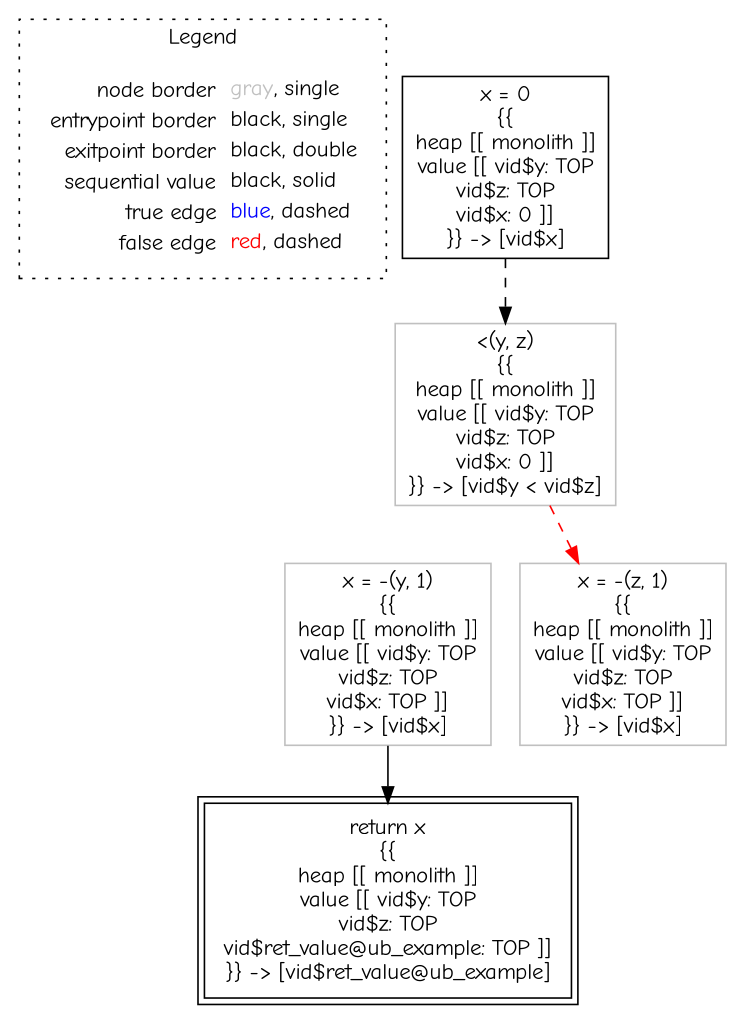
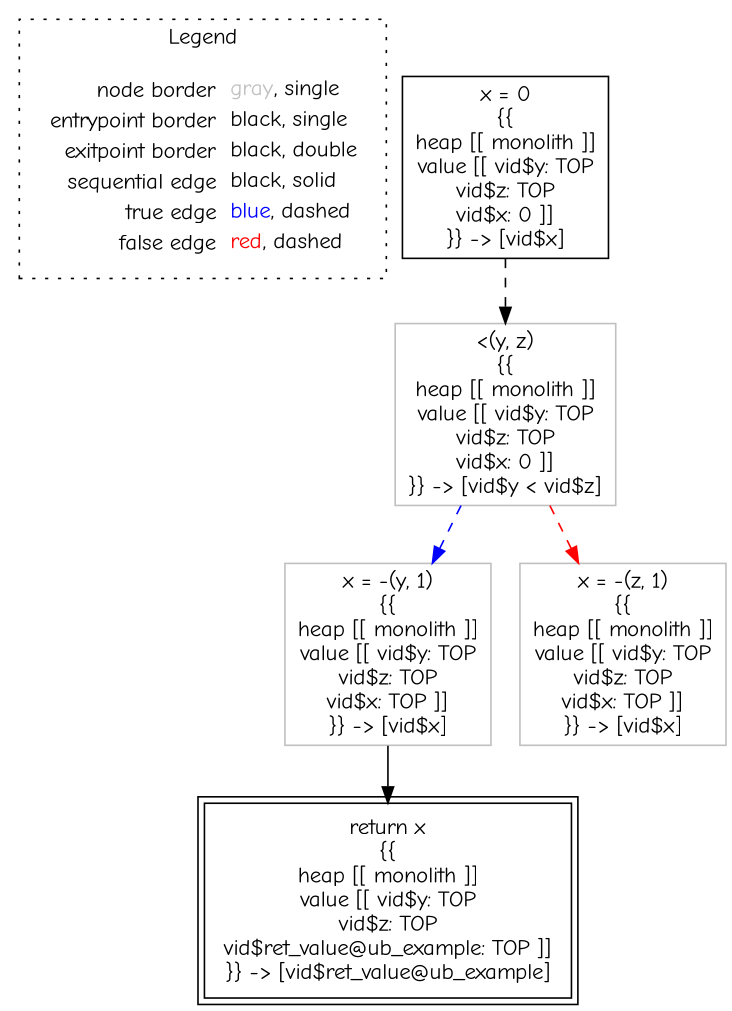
(144, 182) -> (146, 182)
none -> (450, 527)
